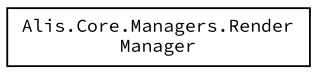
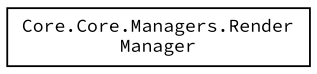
(159, 37) -> (159, 37)
